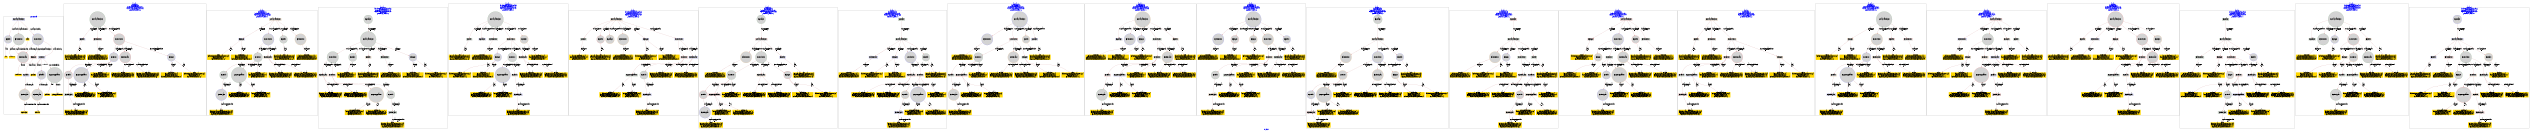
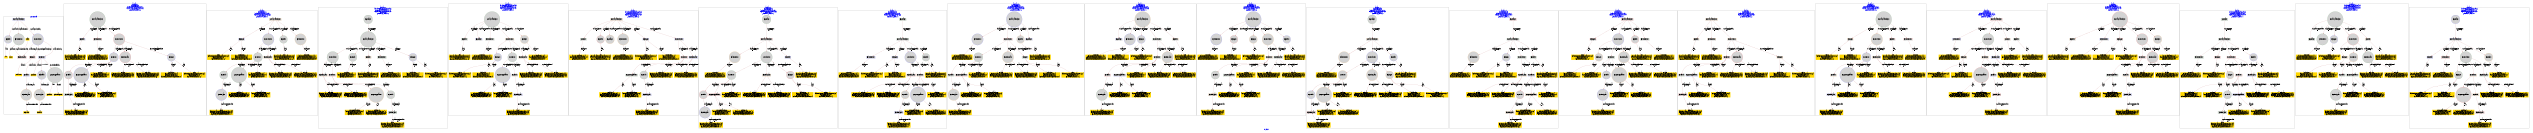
(12, 57) -> (11, 57)
(23, 57) -> (22, 57)
(57, 95) -> (58, 95)
(24, 112) -> (26, 112)
